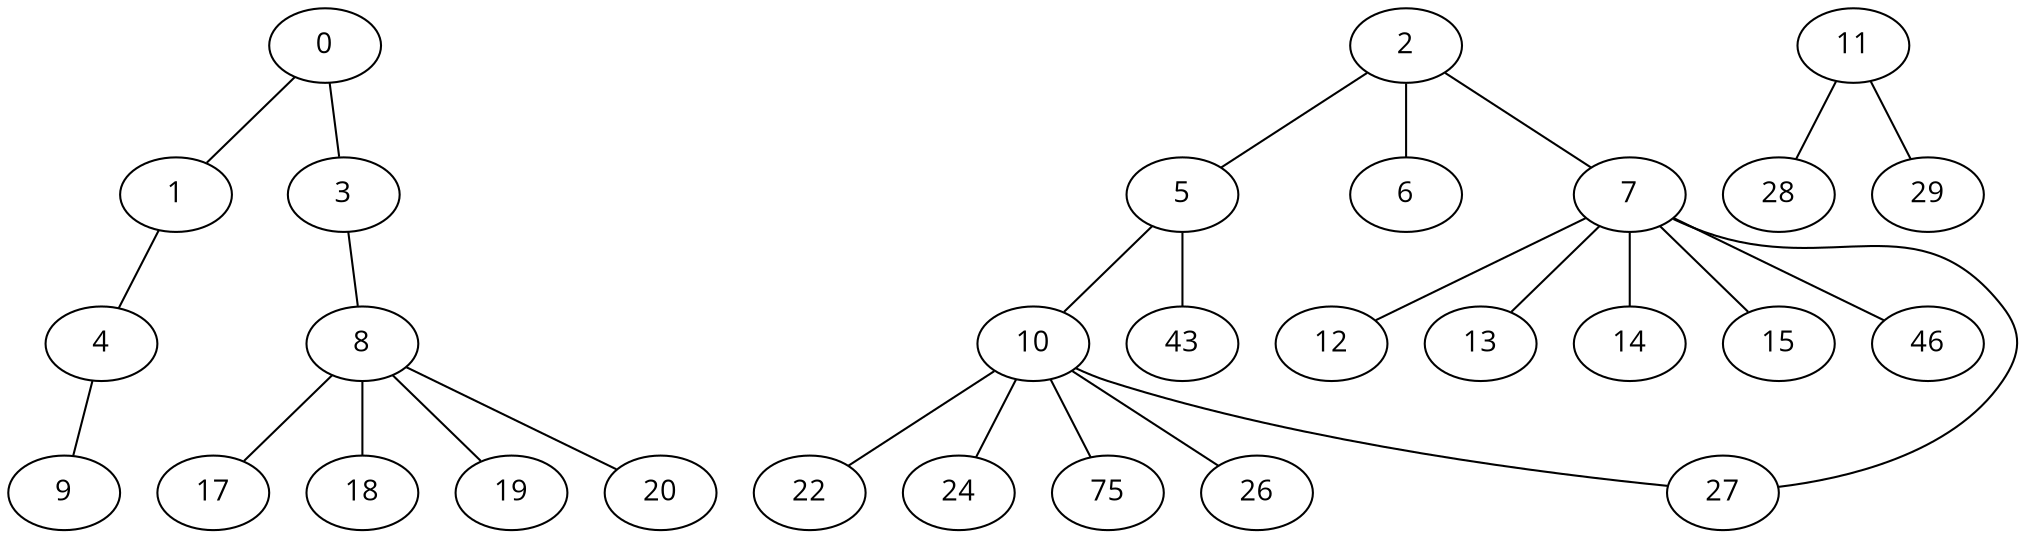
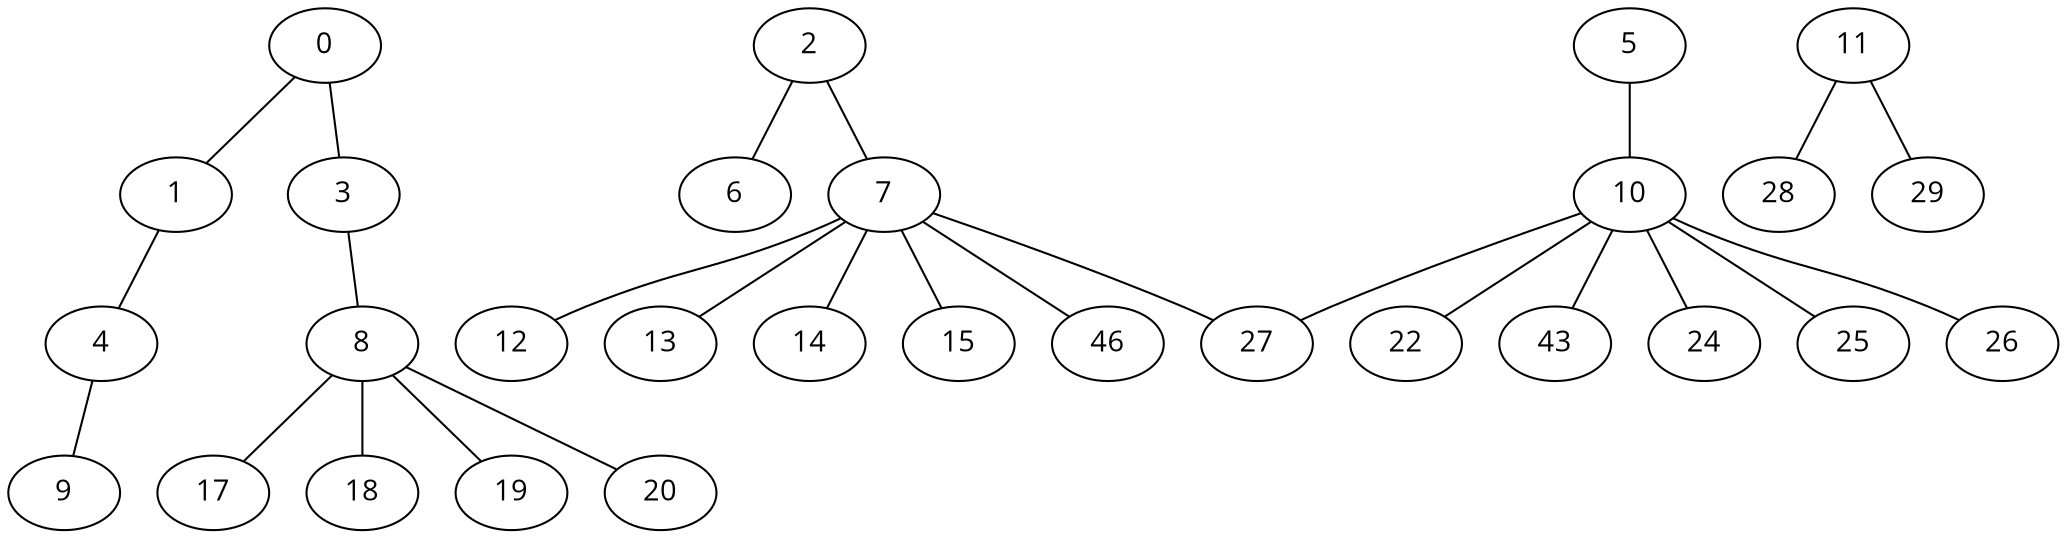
(1294, 120) -> none
(1182, 269) -> (1592, 269)
(1108, 493) -> (1853, 344)
